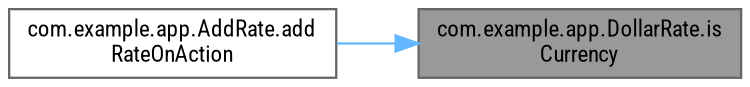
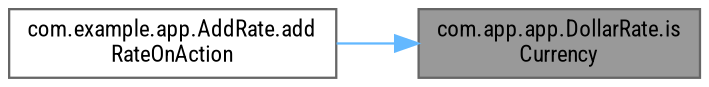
(580, 43) -> (559, 43)
